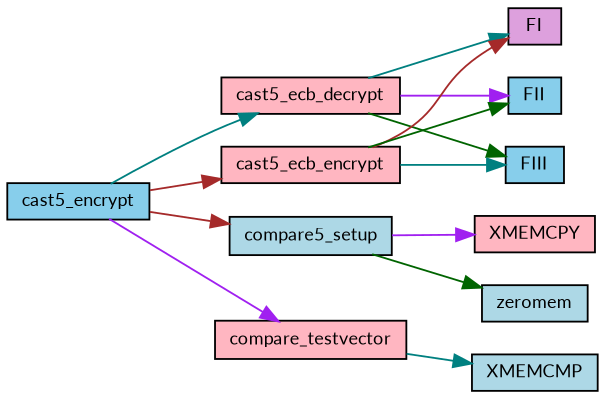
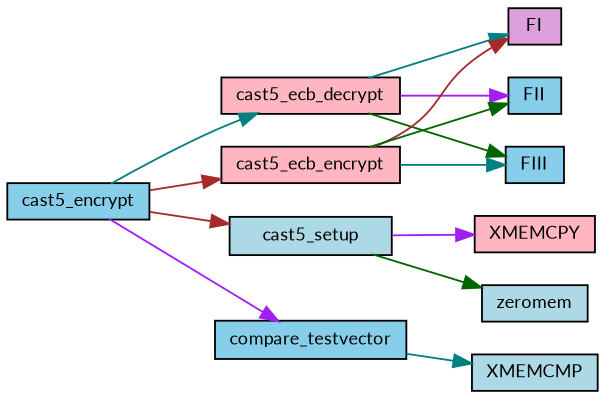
(311, 236) -> (311, 236)
(311, 340) -> (311, 340)
